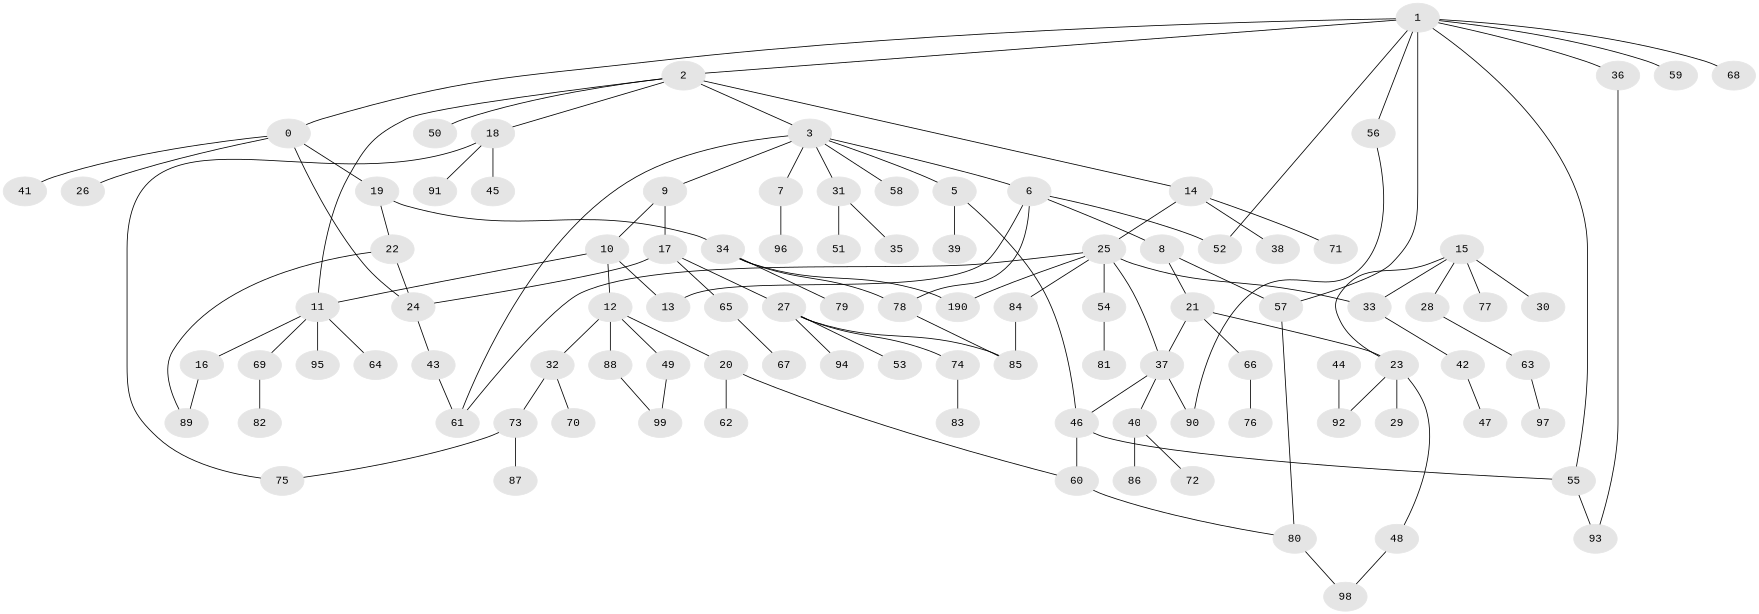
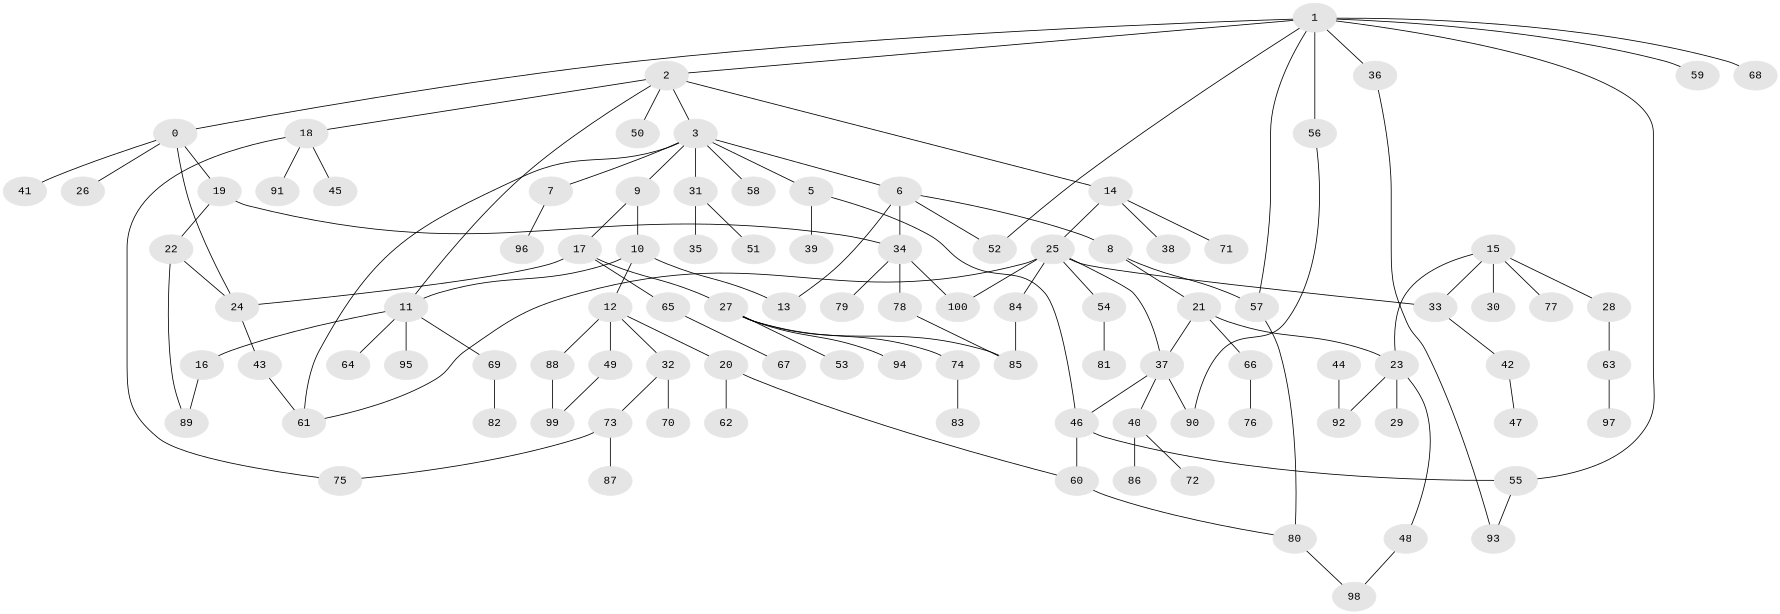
(995, 276) -> (900, 215)
(958, 307) -> (958, 307)
